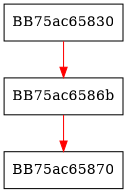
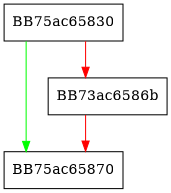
none -> (26, 91)
(64, 96) -> (108, 96)
